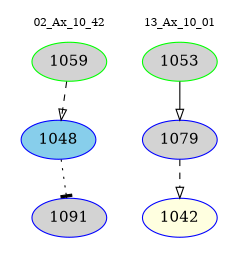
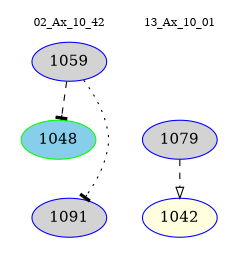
(69, 62) -> (69, 62)
(180, 62) -> none
(64, 98) -> (64, 98)
(58, 140) -> (58, 140)
(64, 176) -> (109, 137)
